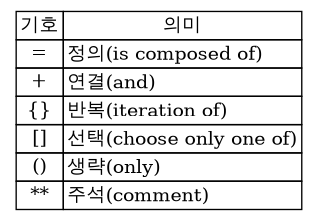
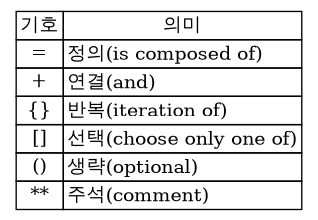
(115, 166) -> (133, 166)
